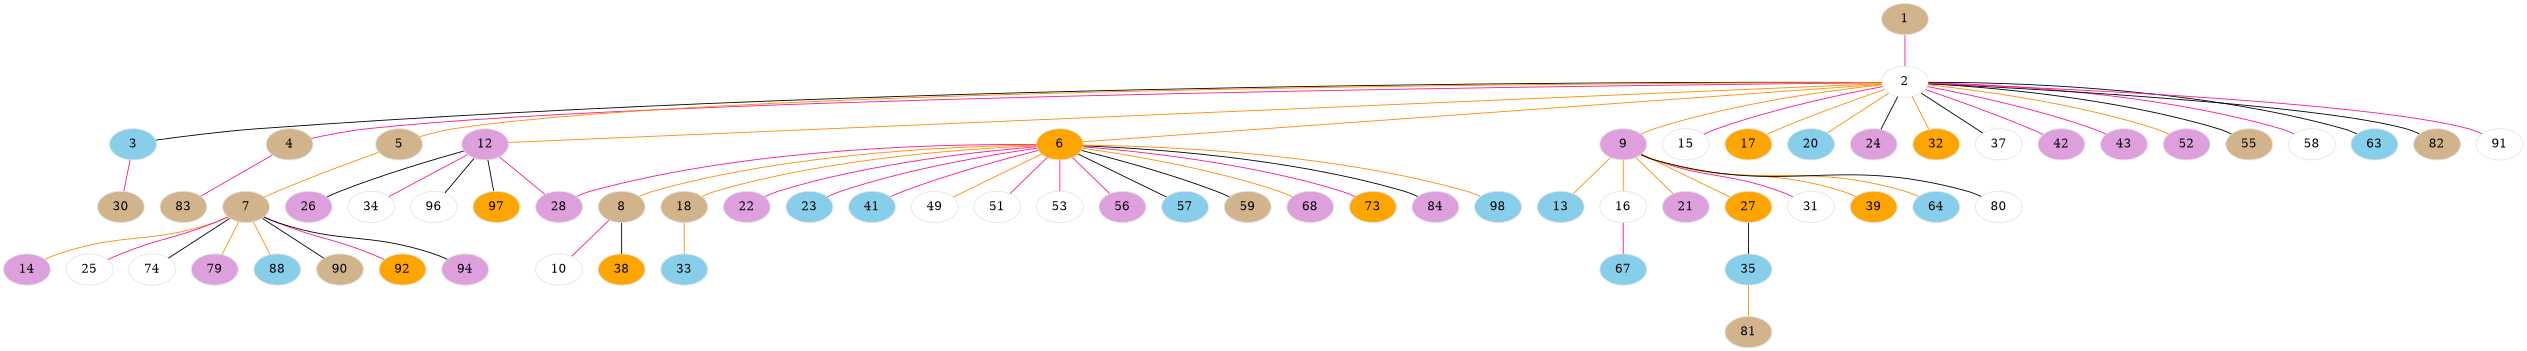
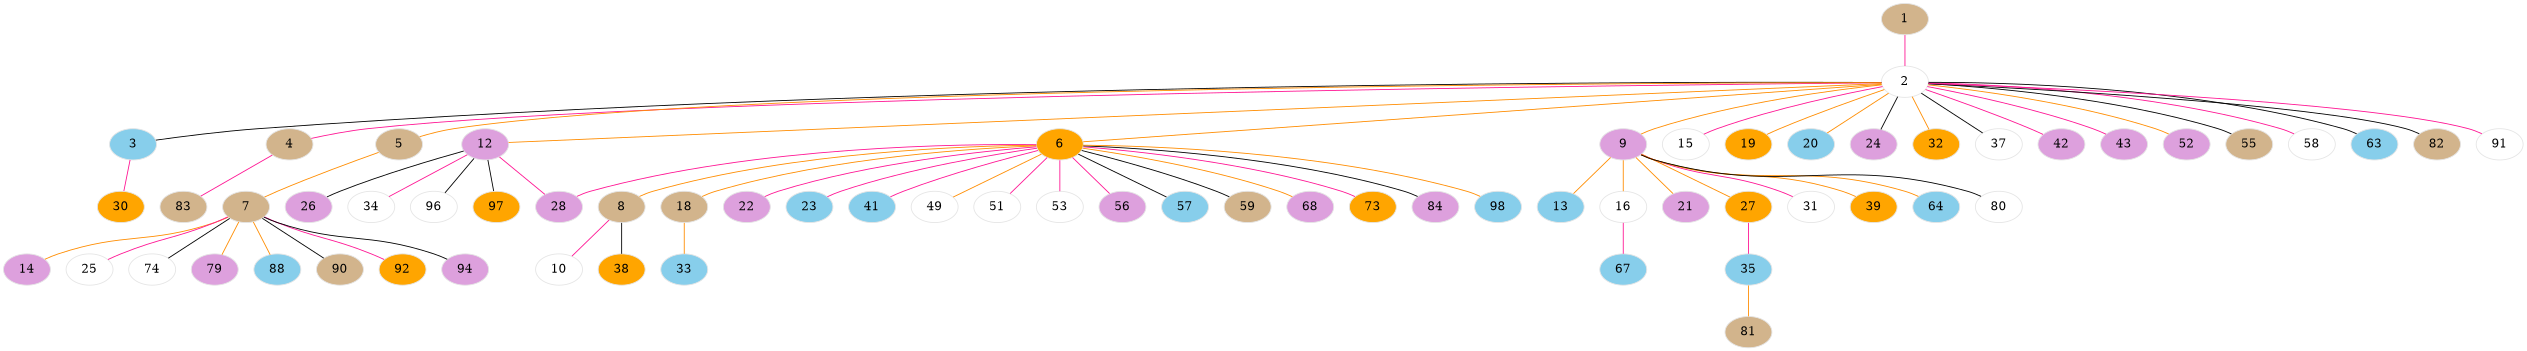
(1748, 144) -> (1748, 144)
(121, 207) -> (121, 207)
(1748, 238) -> (1748, 238)
